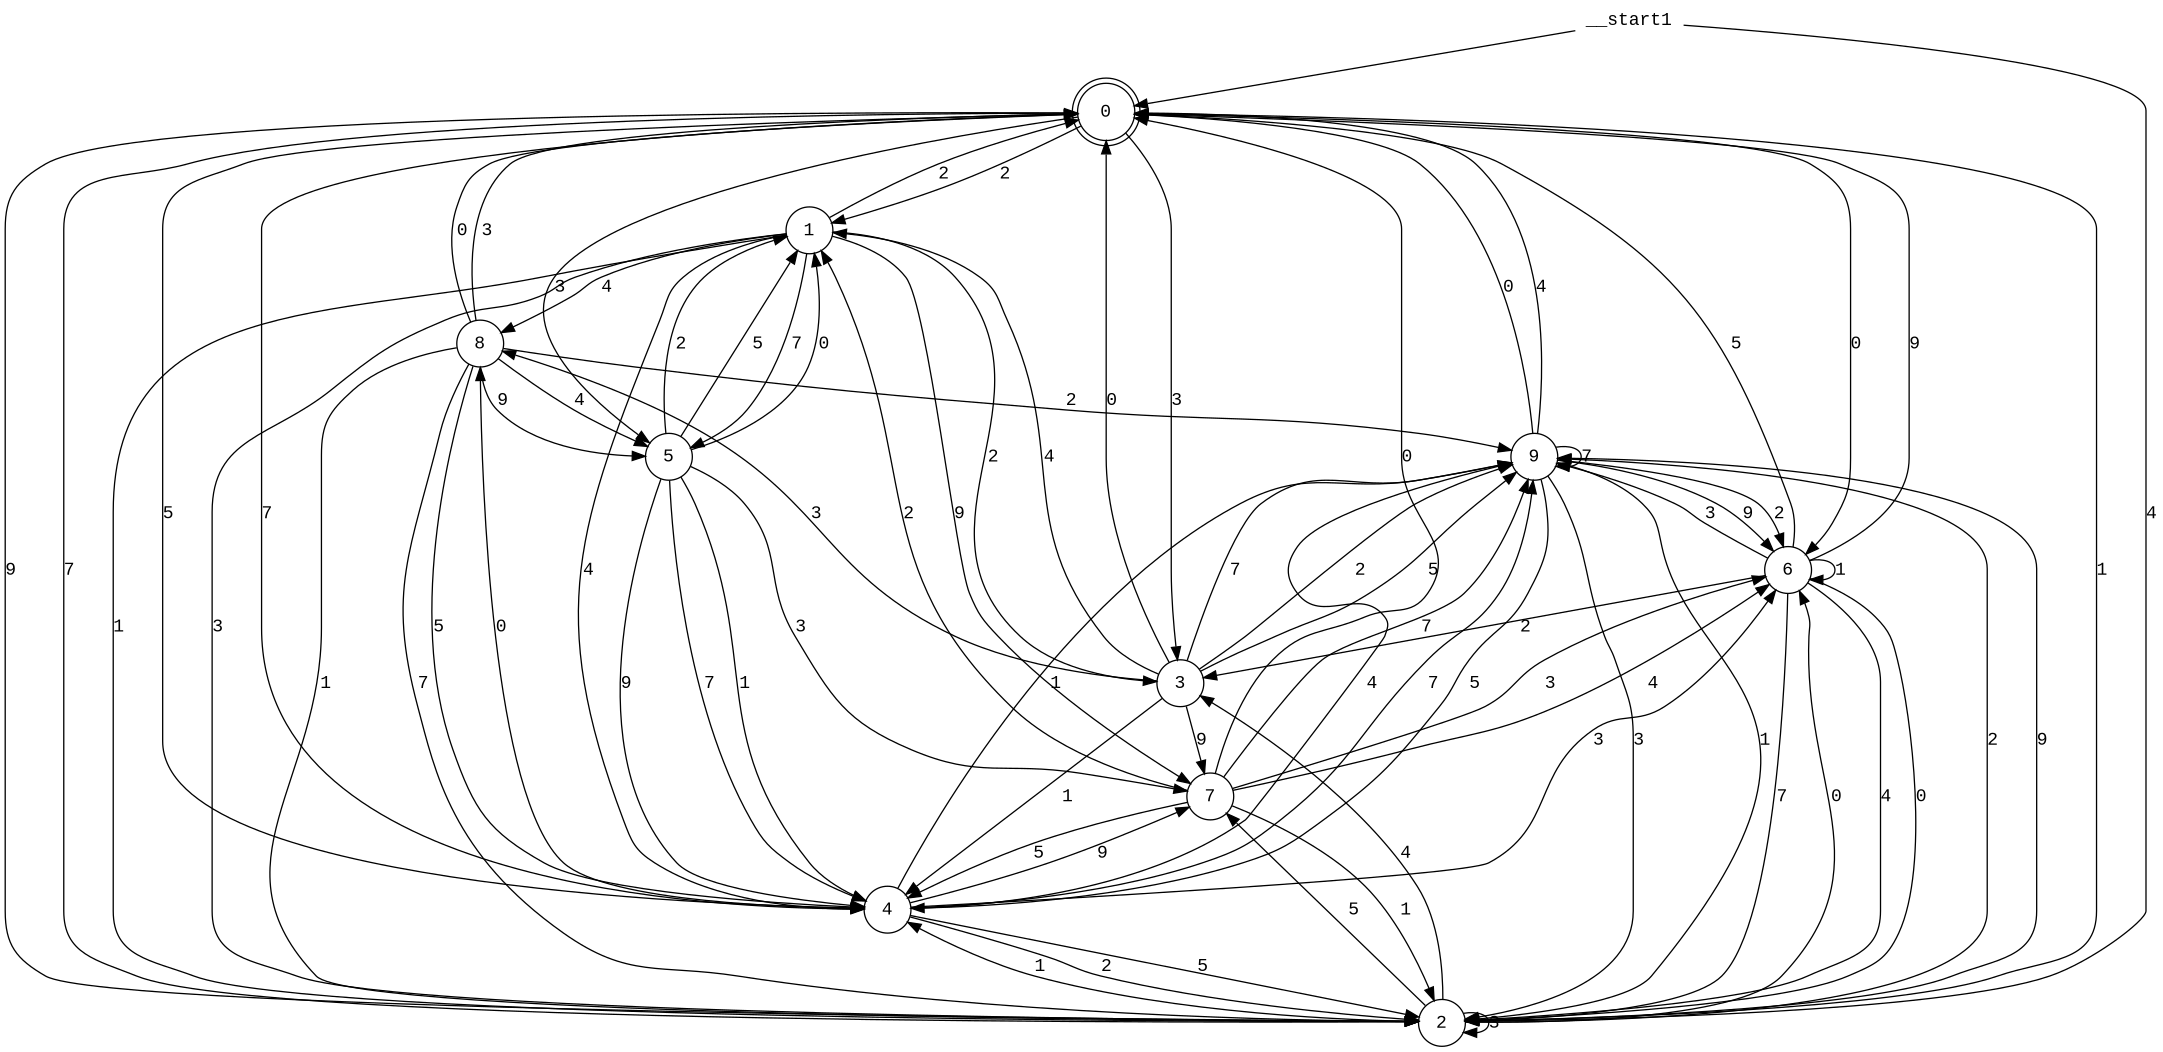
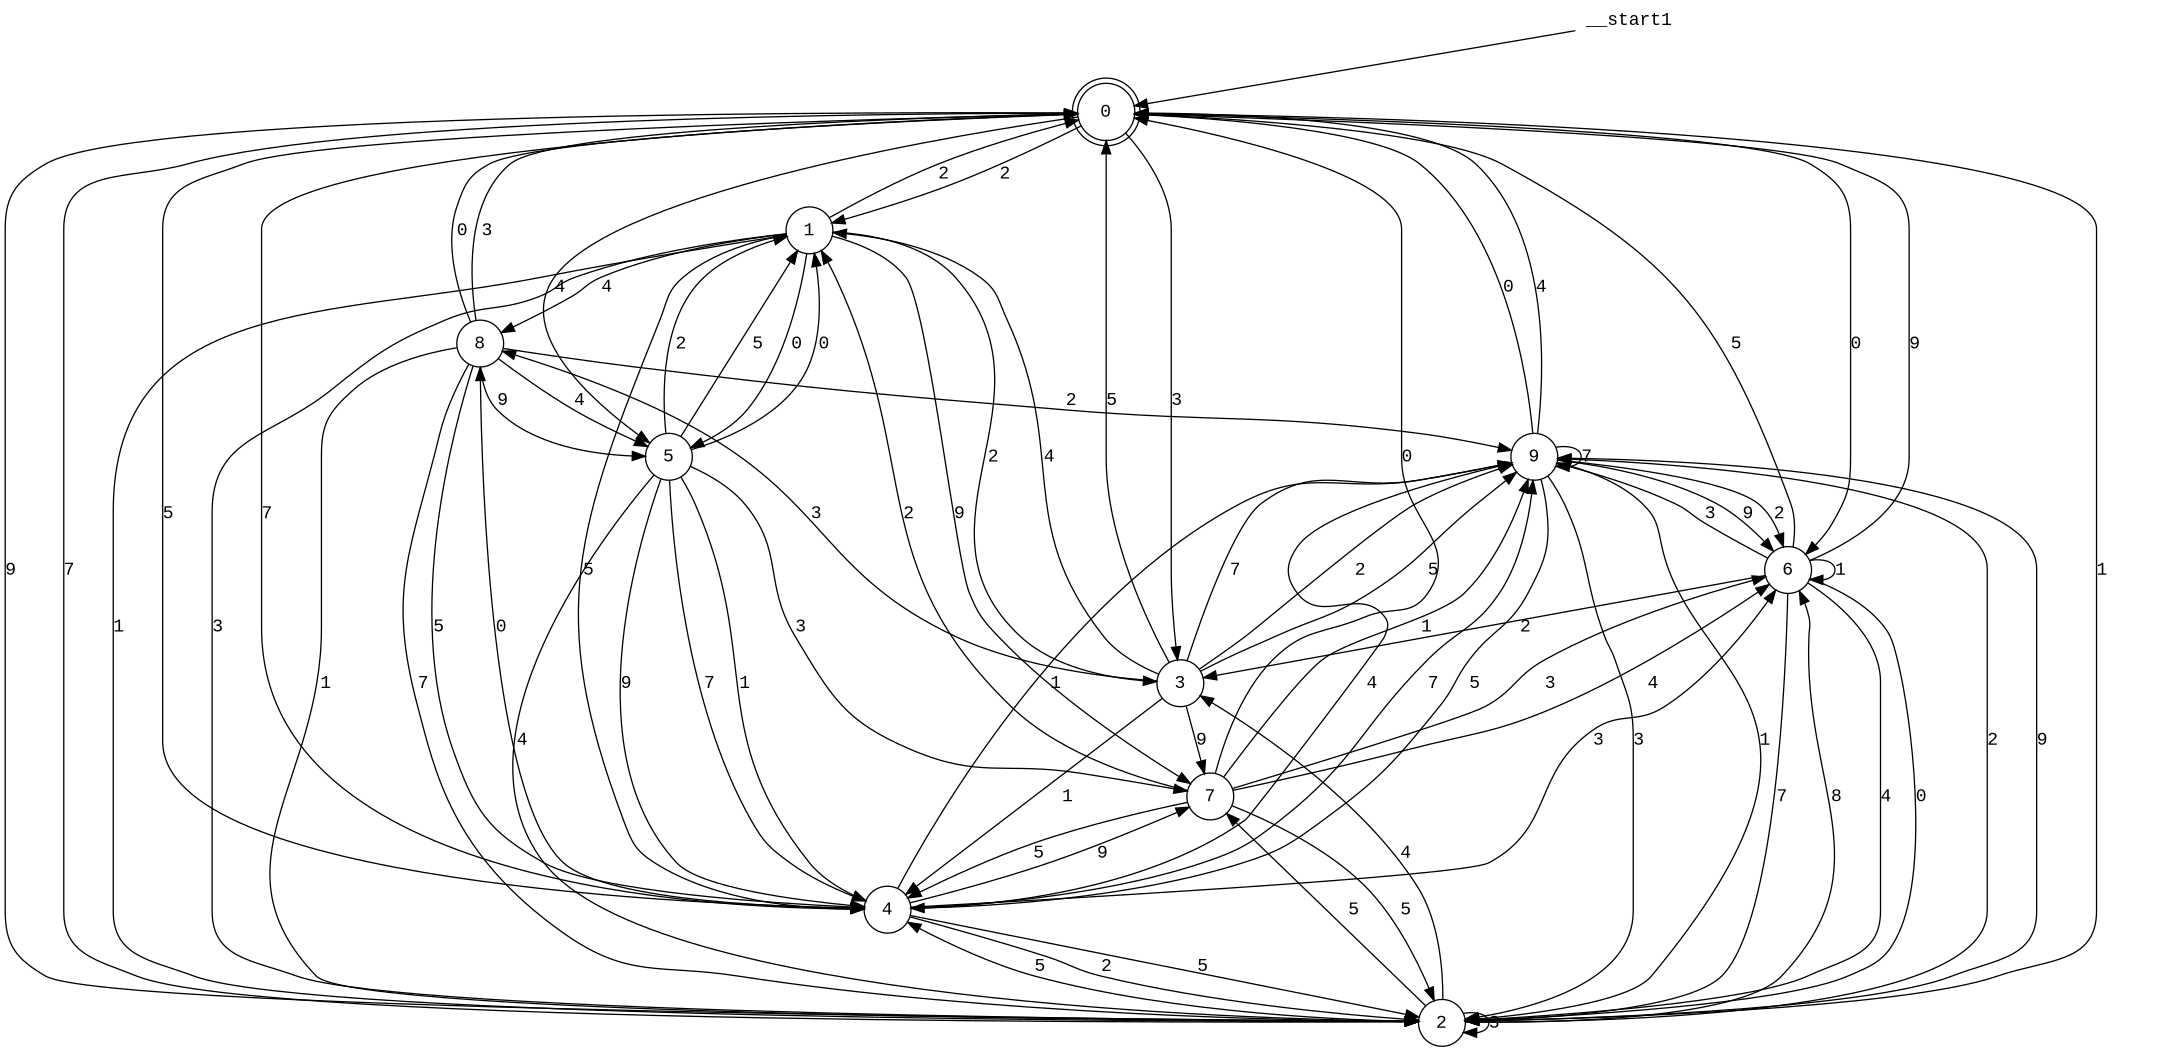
(560, 287) -> (560, 287)
(797, 344) -> (797, 344)
(1112, 400) -> (1112, 400)
(589, 570) -> (589, 570)
(2146, 619) -> (749, 957)
(1427, 627) -> (1427, 627)
(1837, 796) -> (1837, 796)
(1406, 910) -> (1406, 910)
(1040, 966) -> (1040, 966)
